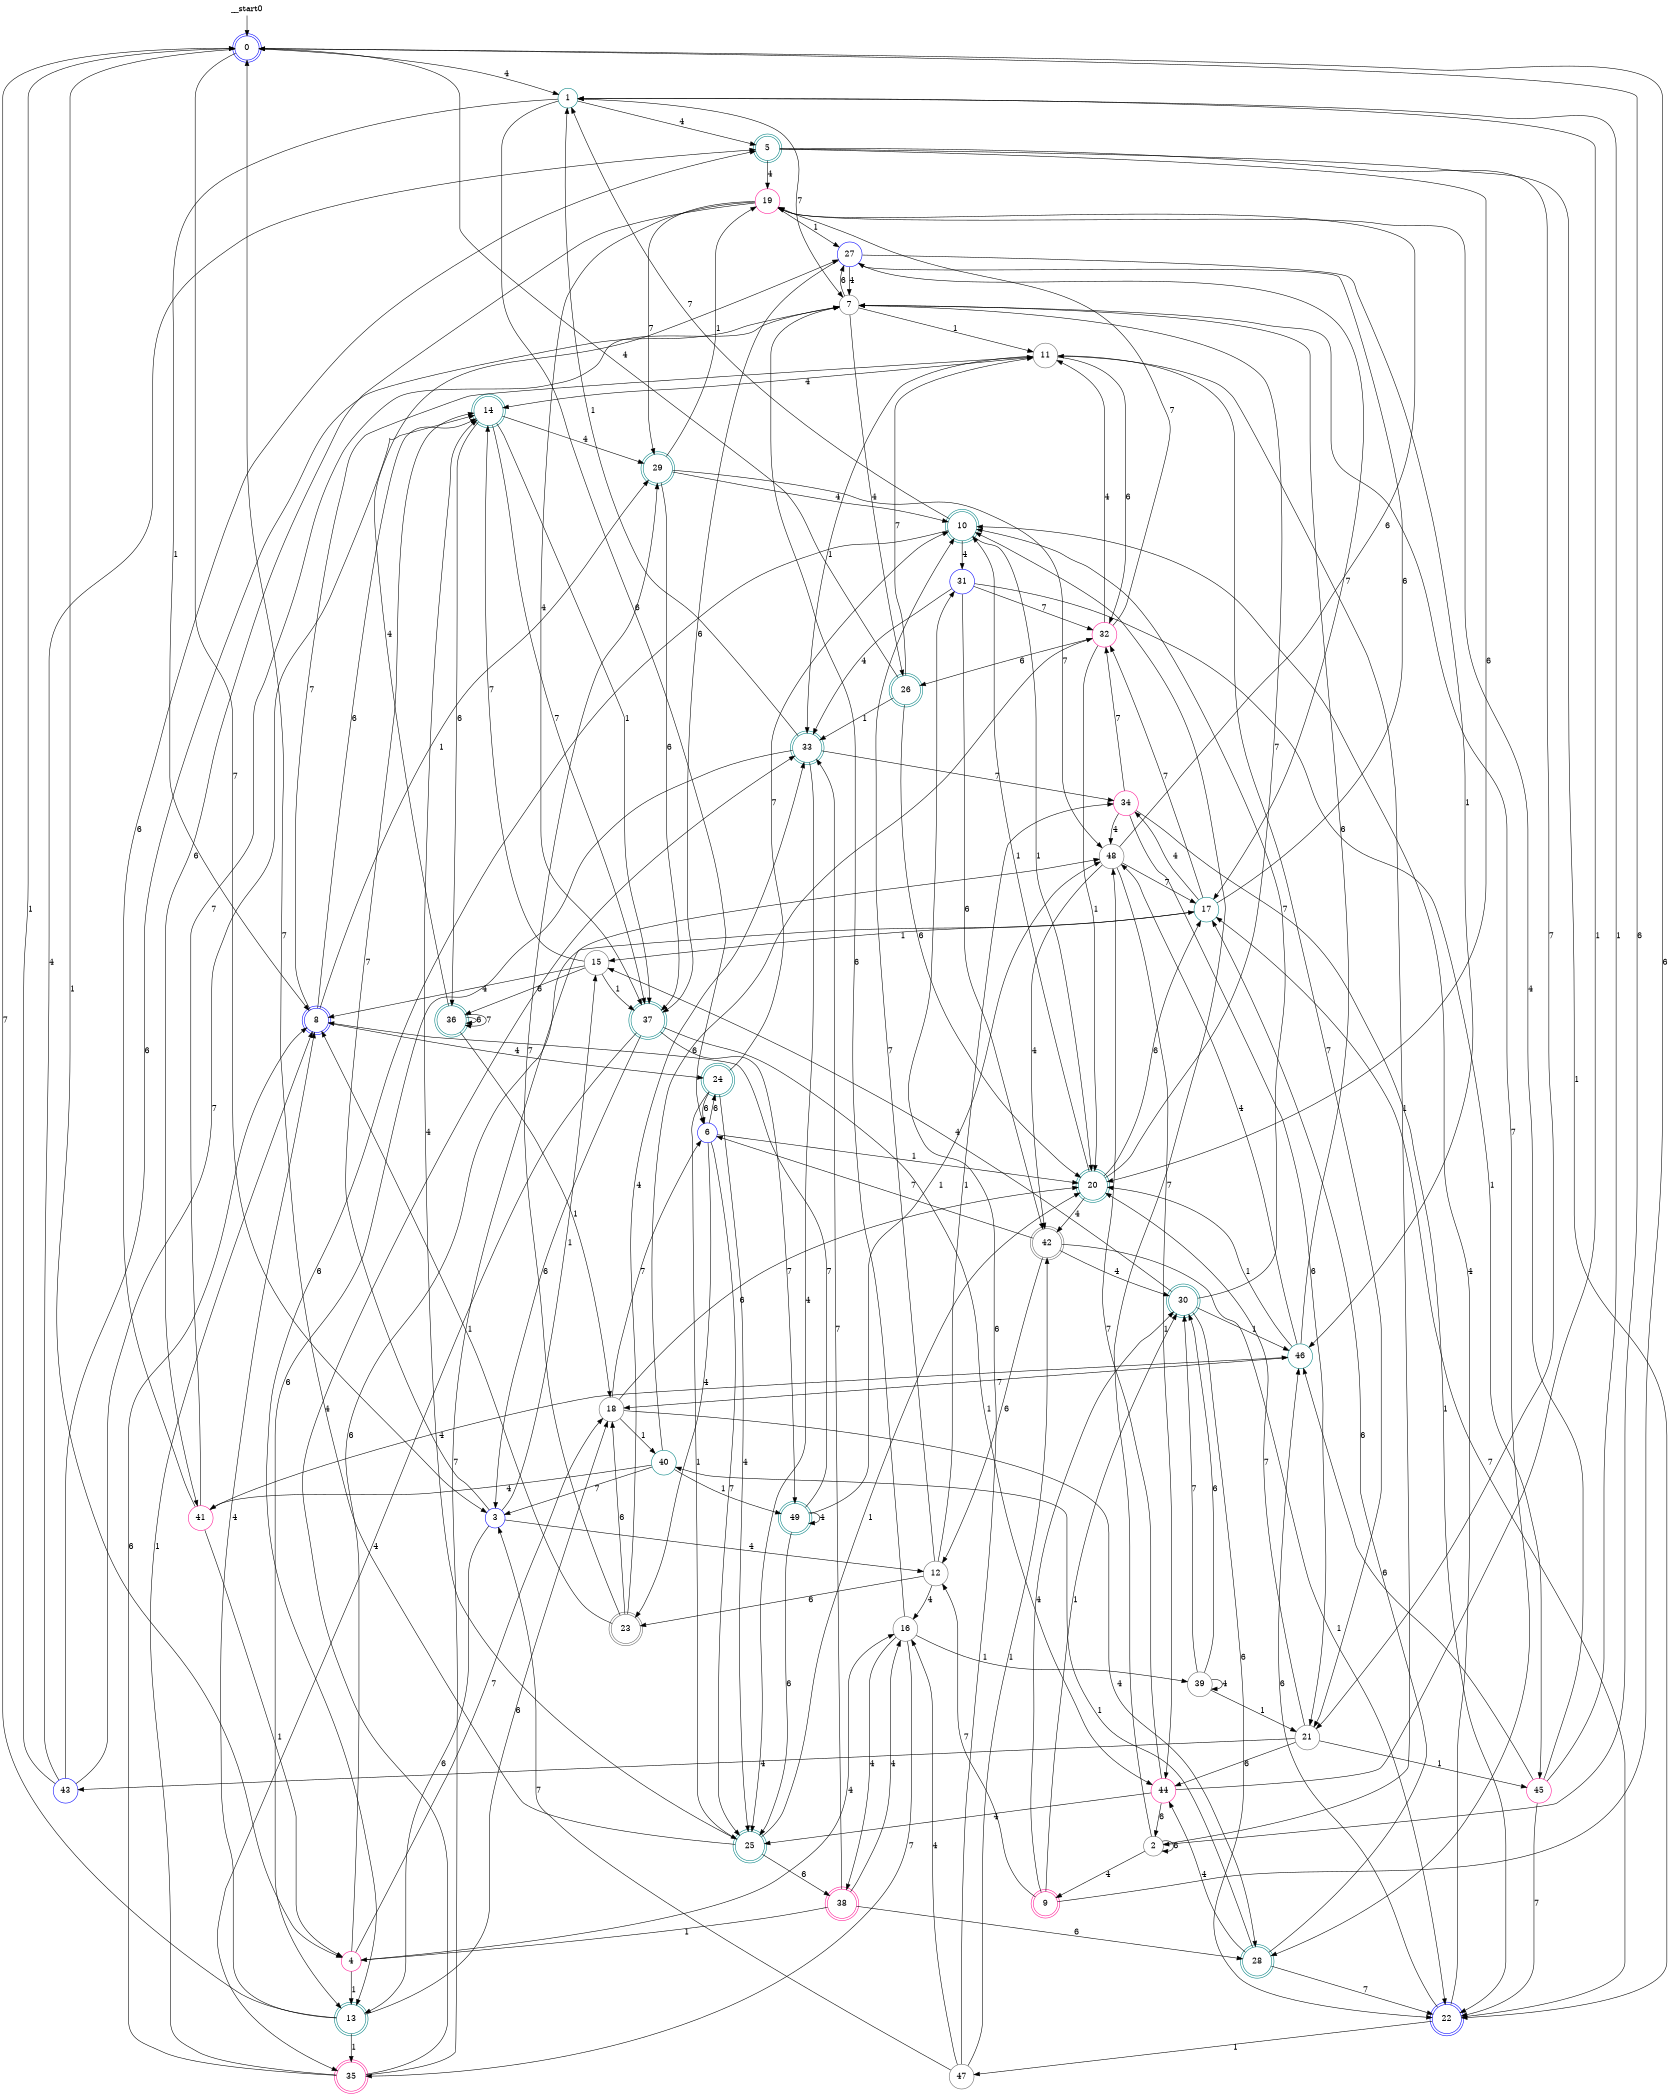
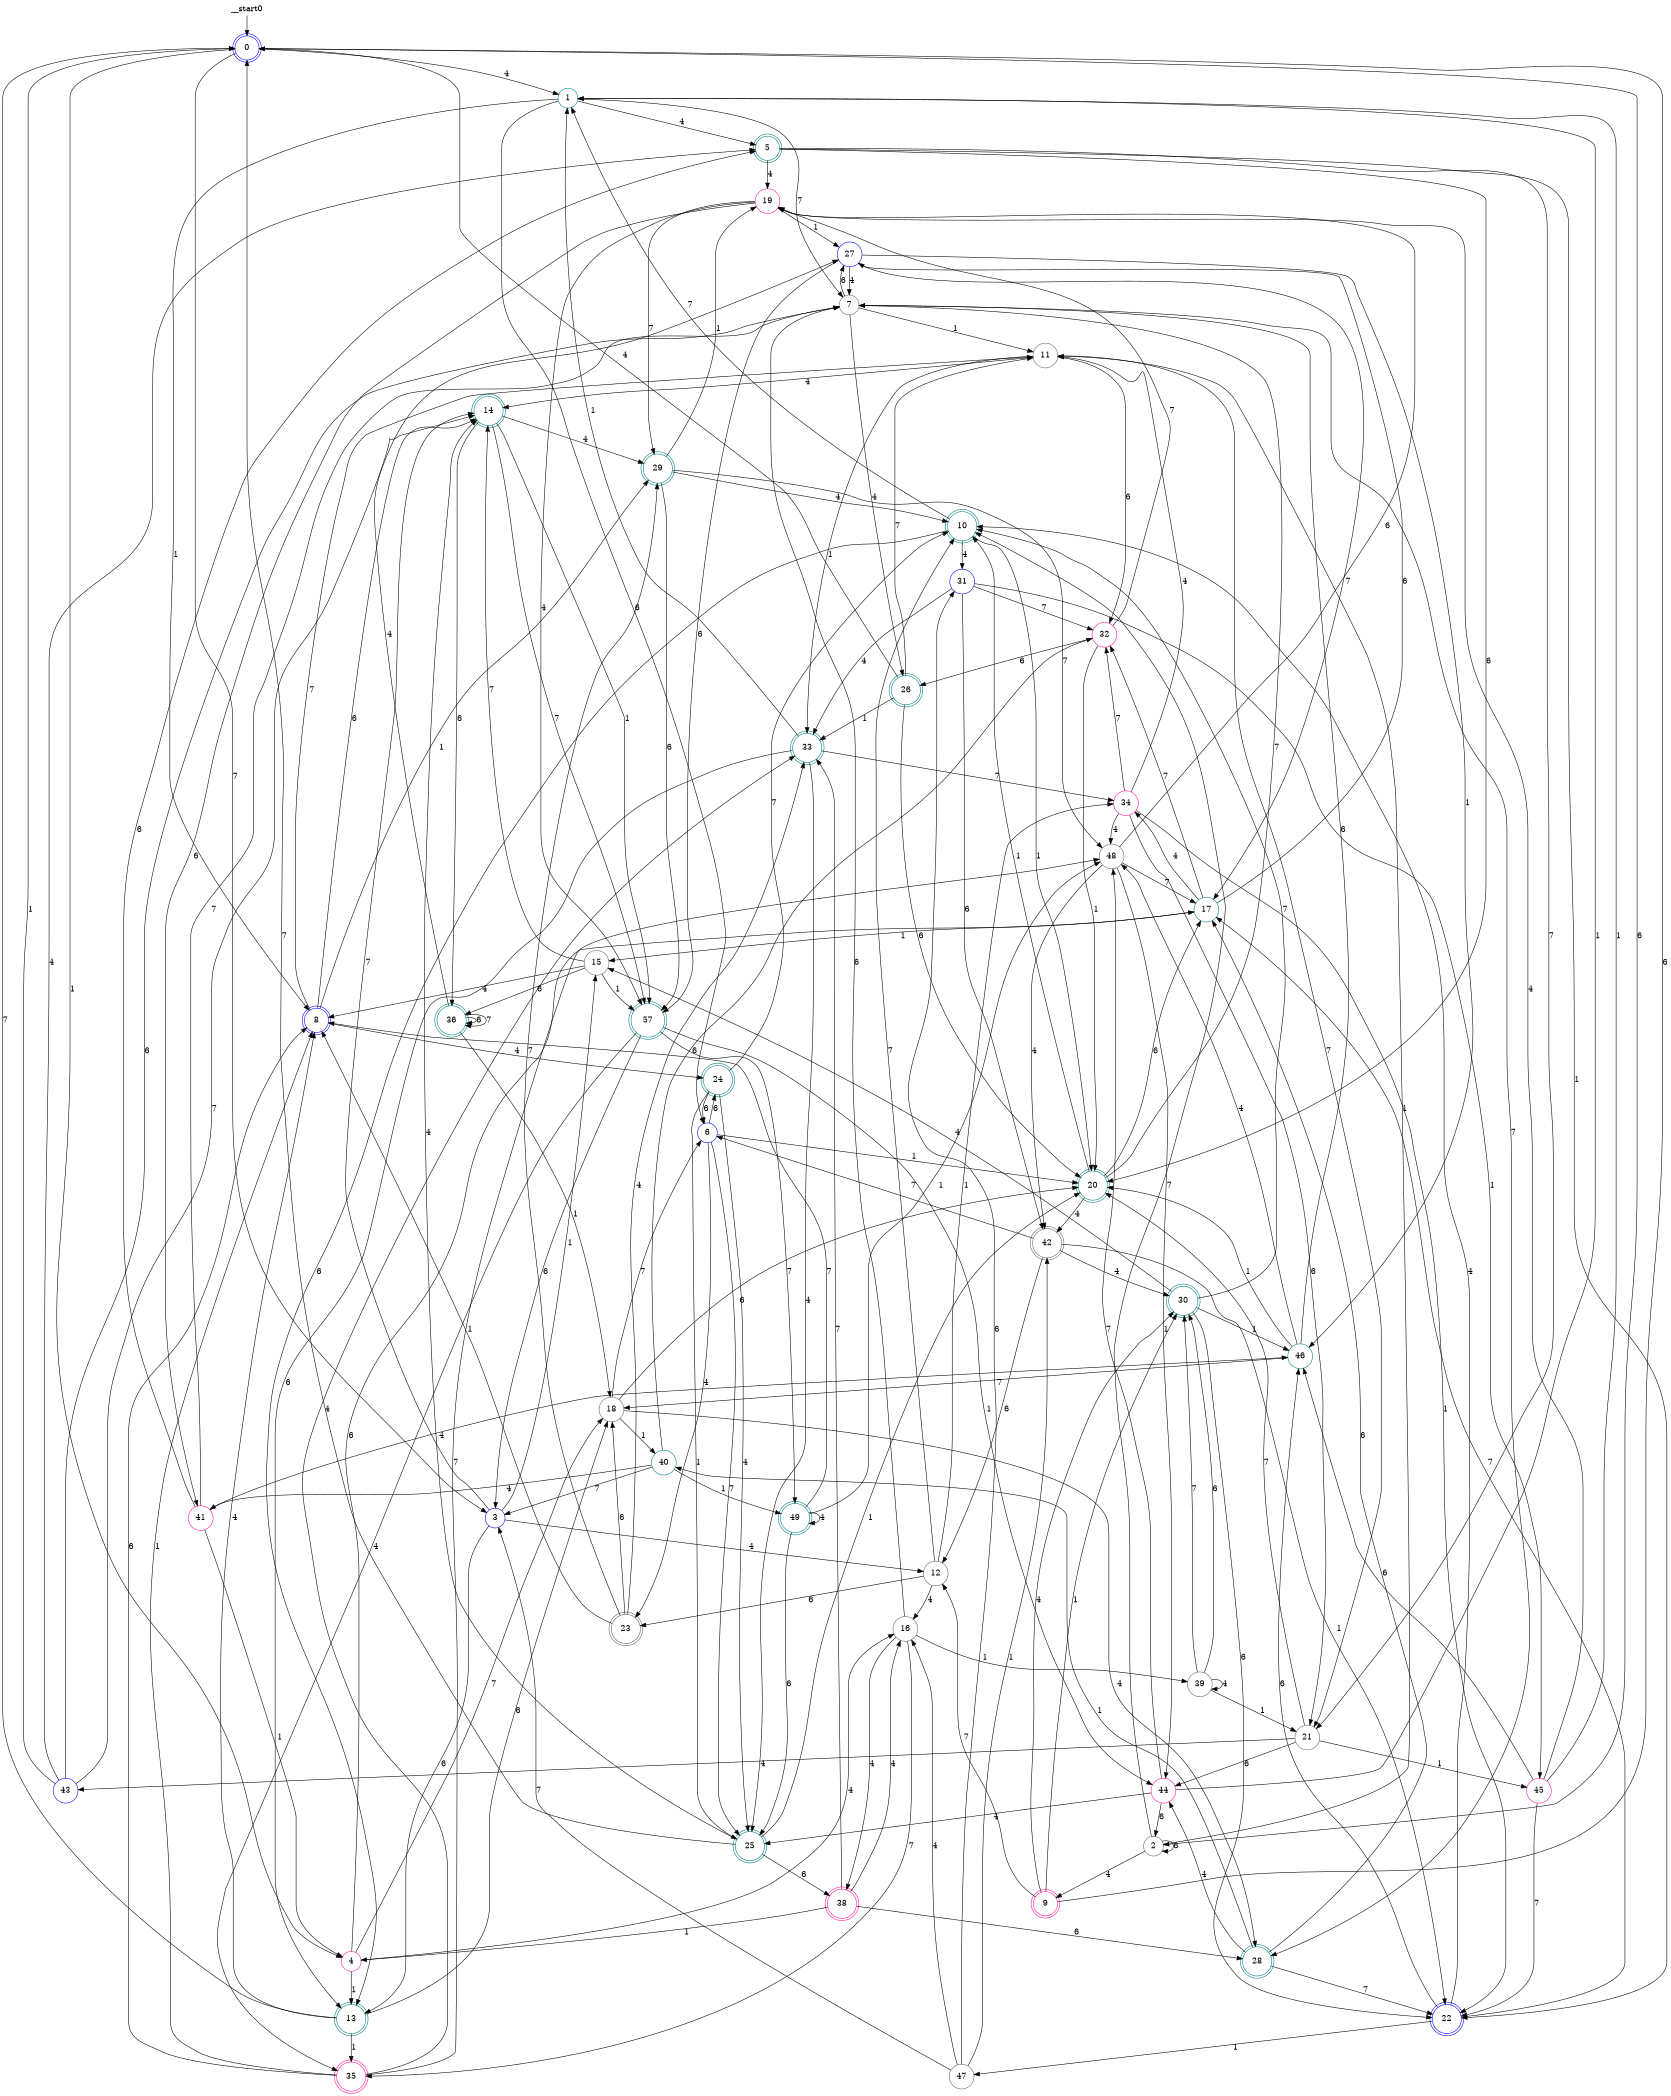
(1104, 483) -> (1174, 541)
(648, 1020) -> (648, 1020)
